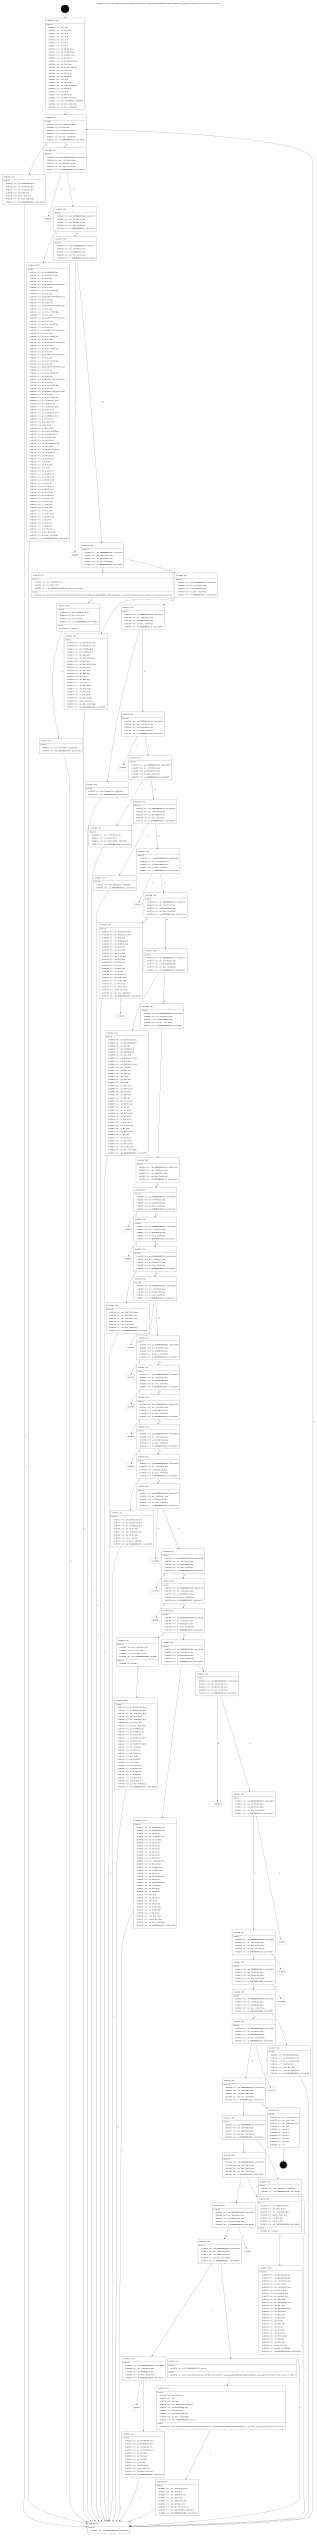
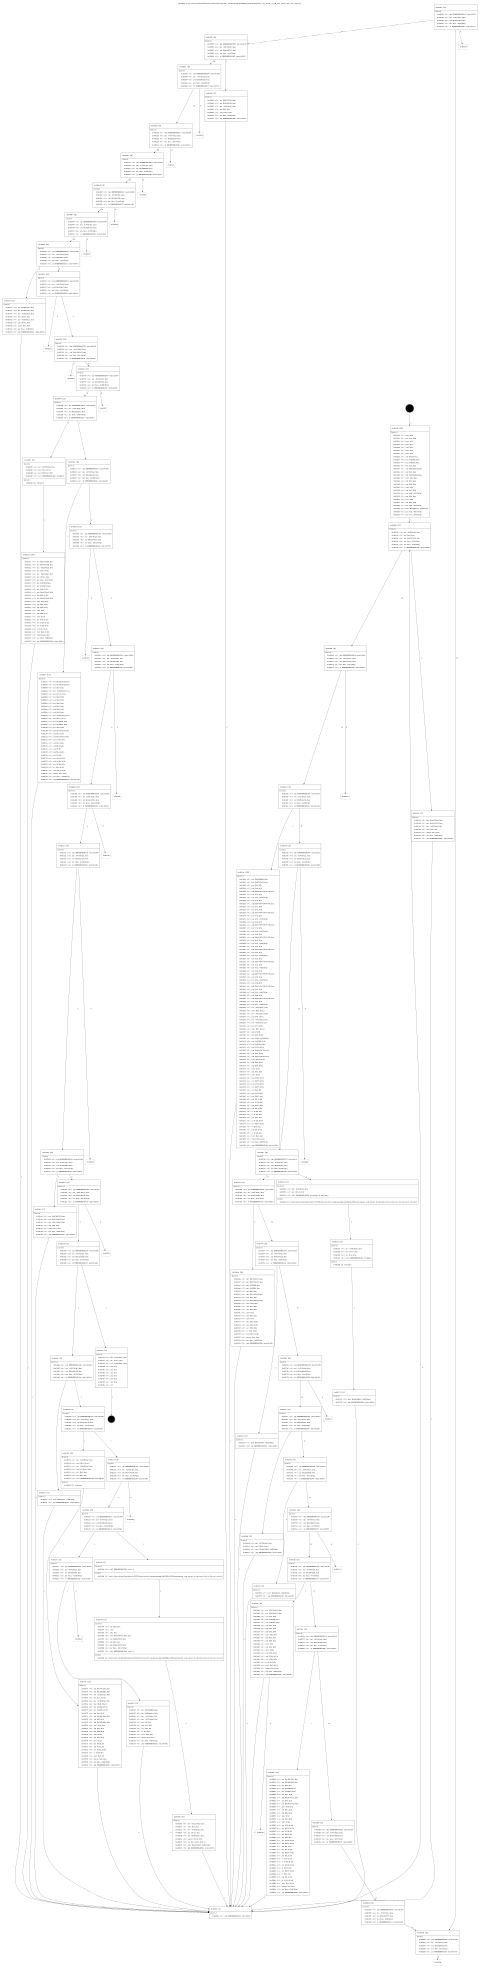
(155, 1214) -> (456, 980)
